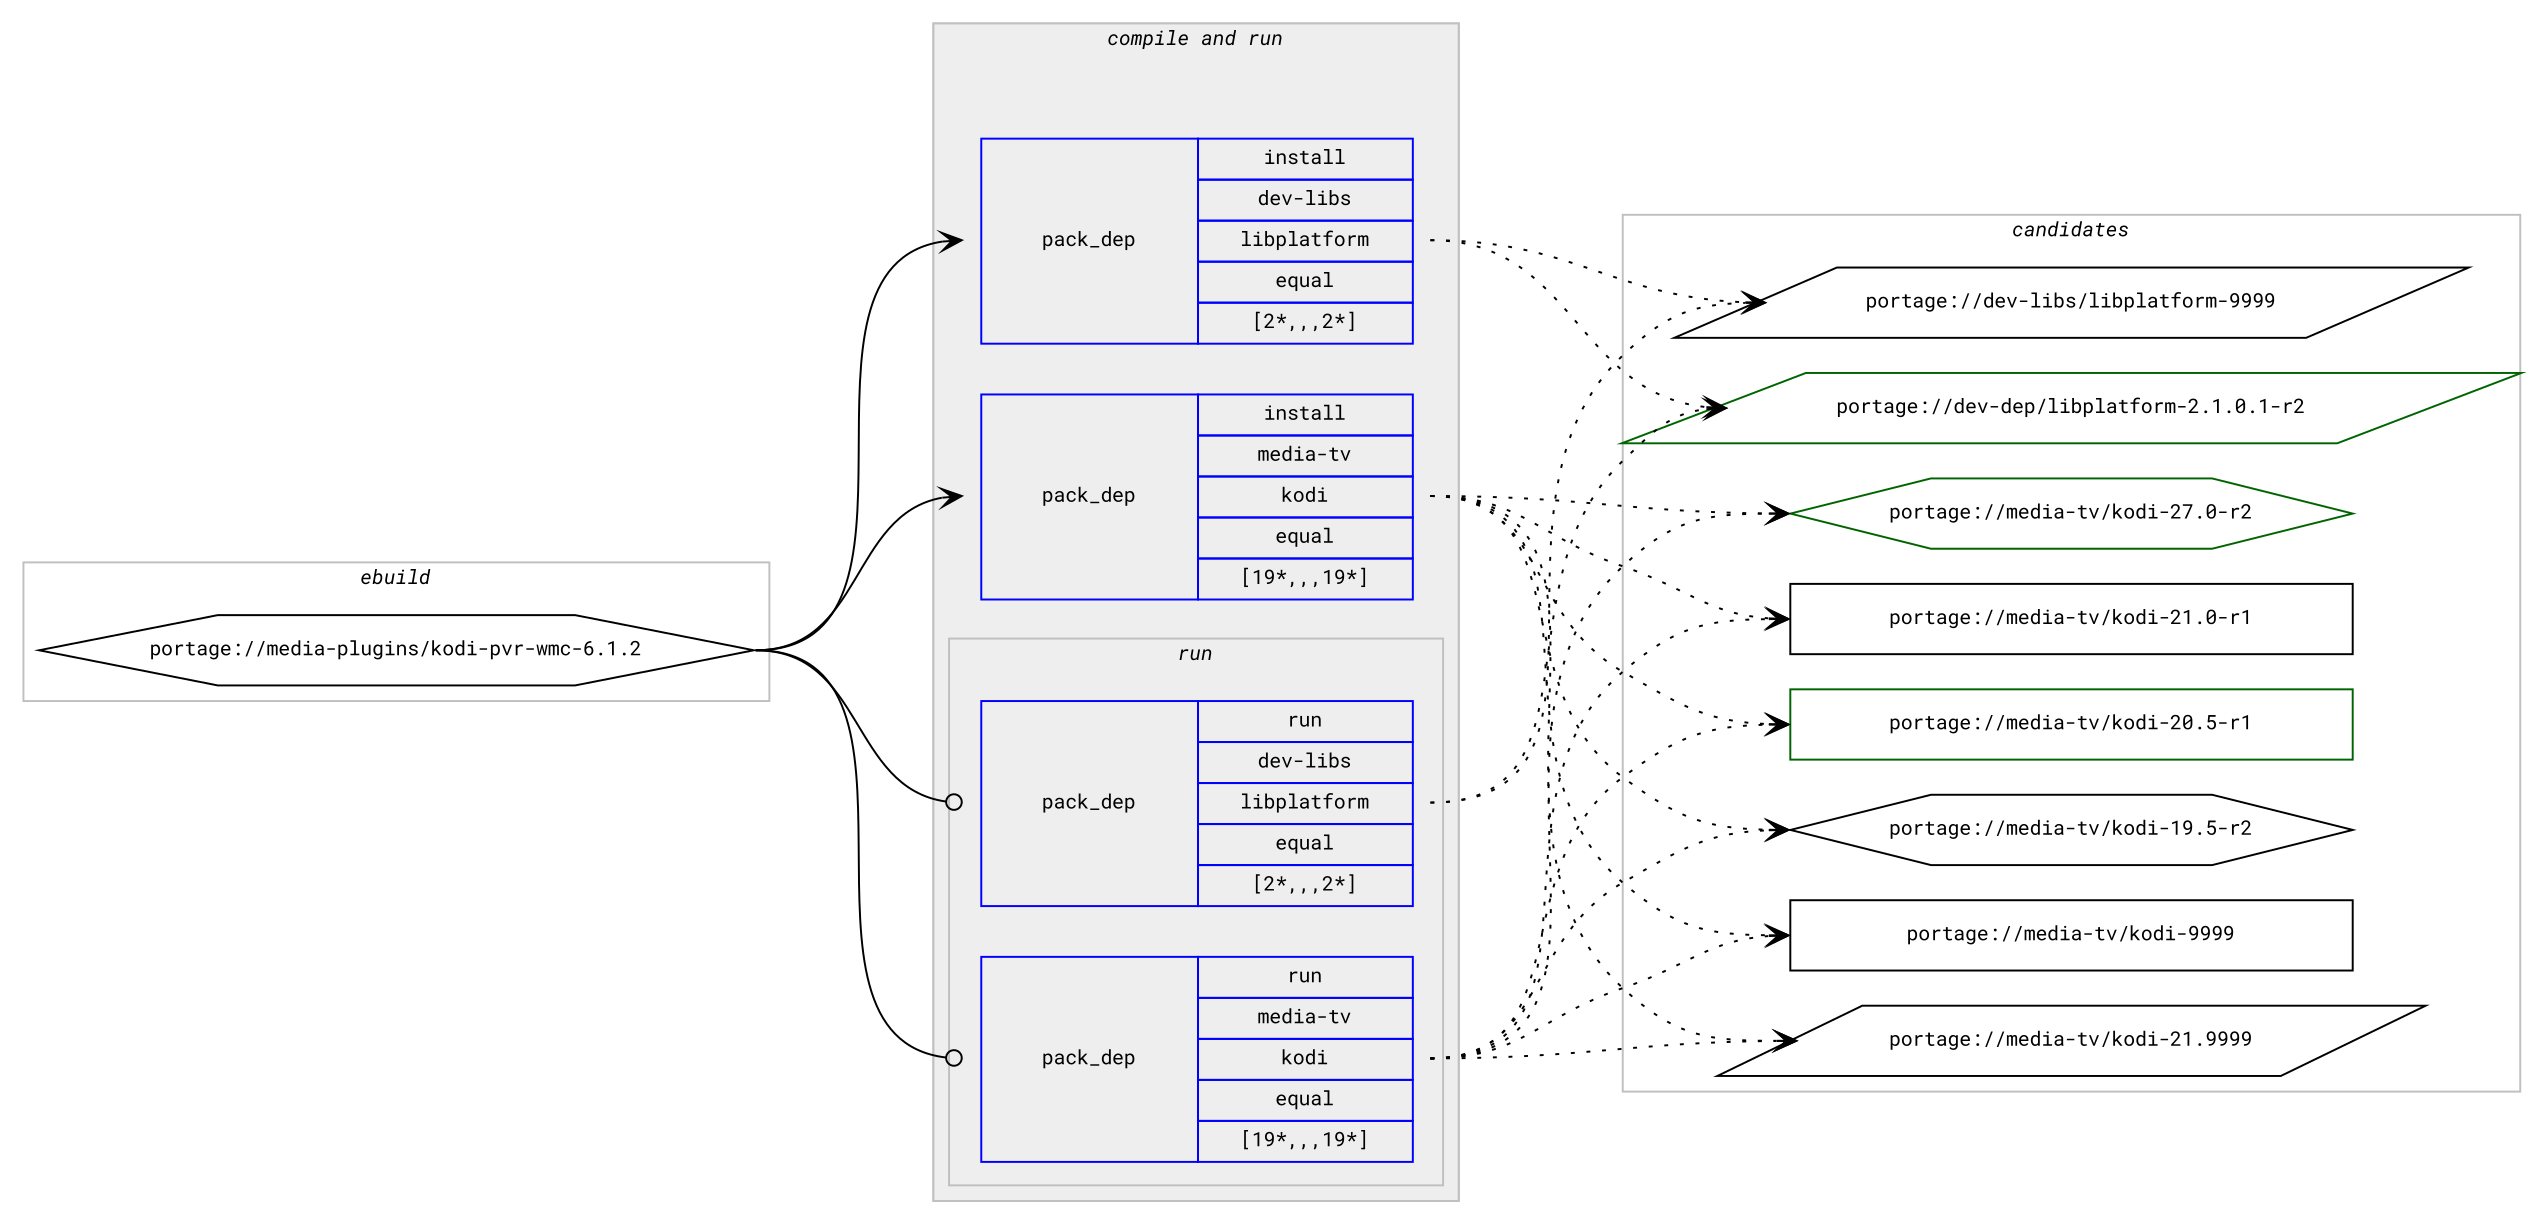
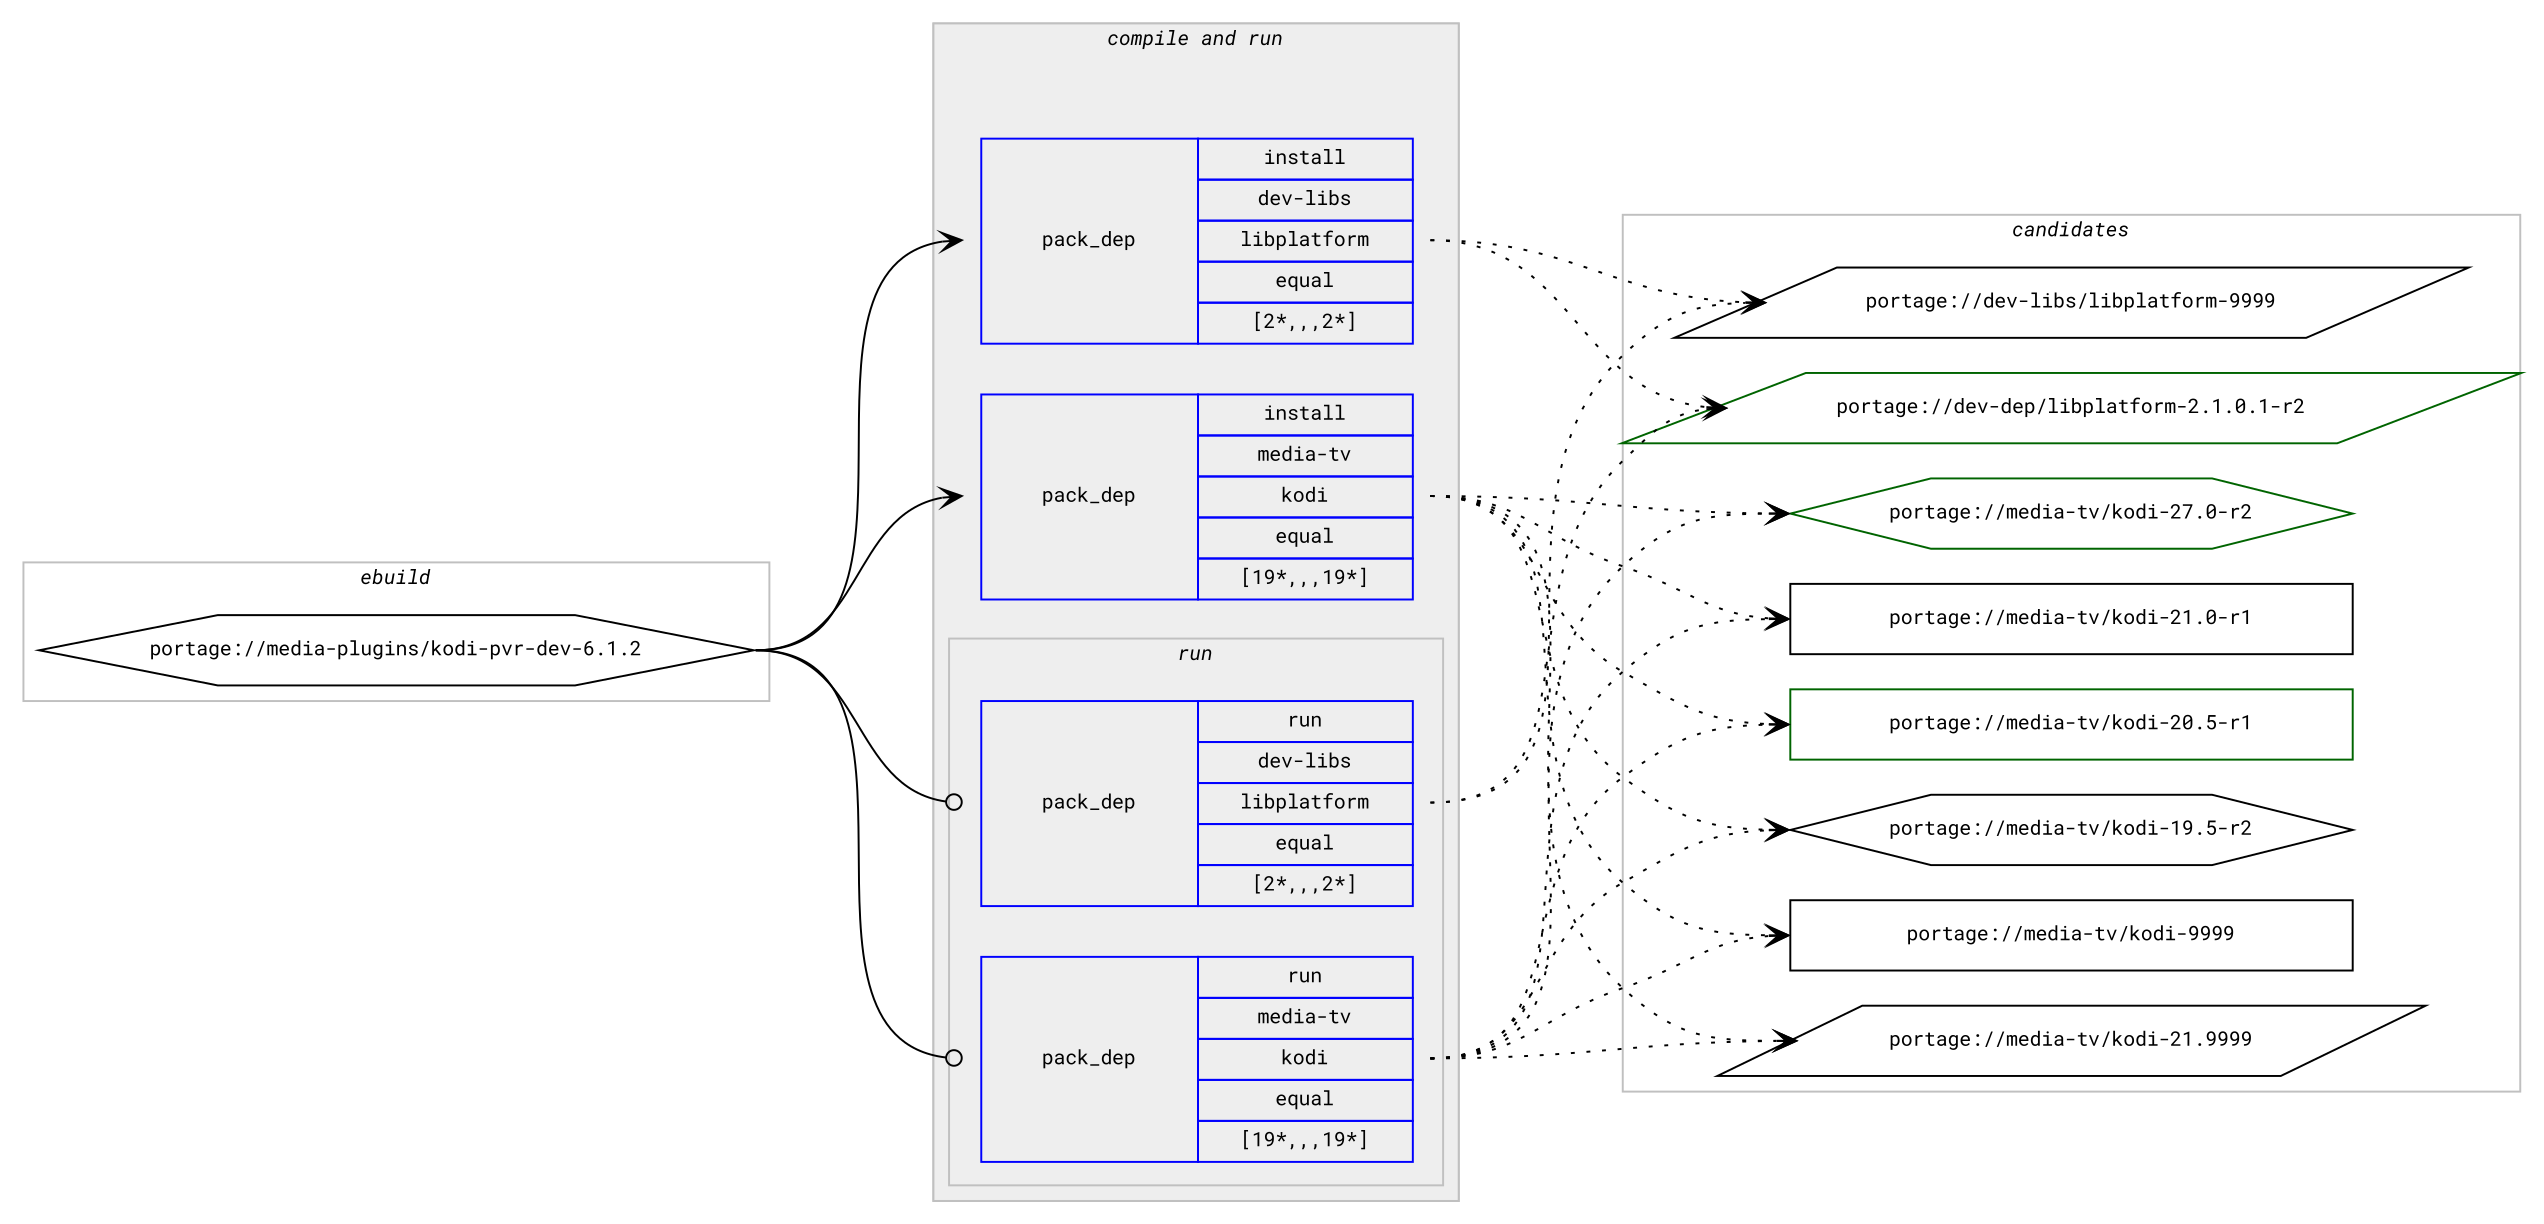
(396, 650) -> (396, 650)
